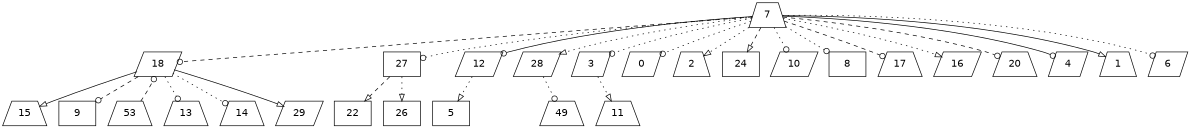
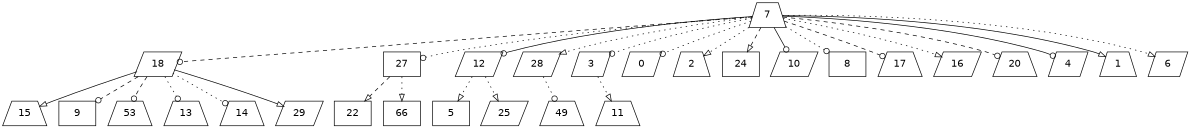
(968, 23) -> (968, 23)
(779, 37) -> (779, 37)
(147, 92) -> (141, 86)
(402, 113) -> (402, 113)
none -> (504, 113)
